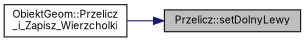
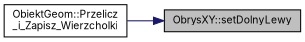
(233, 21) -> (233, 21)
